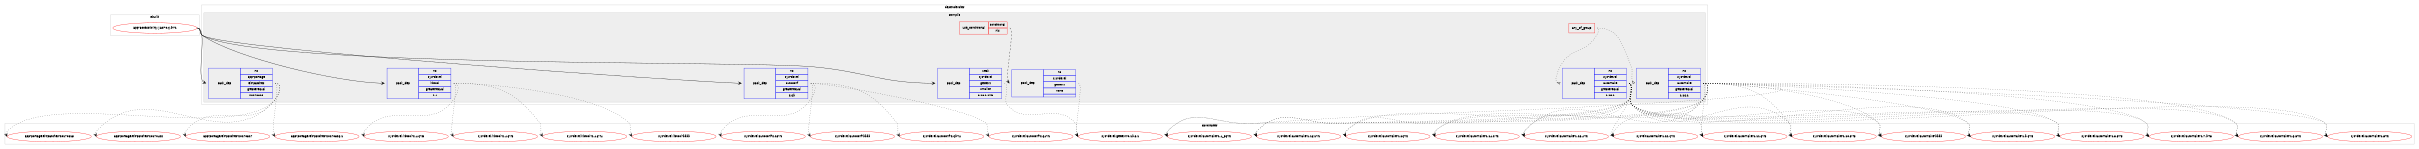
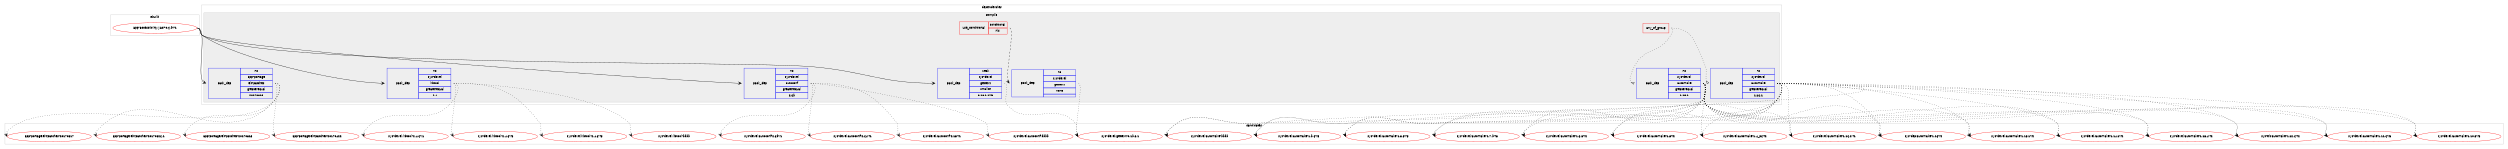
(1388, 136) -> (1924, 136)
none -> (2013, 136)
